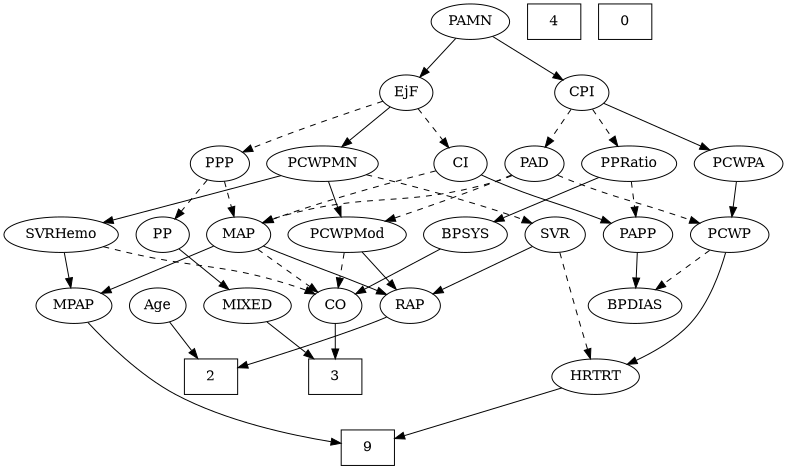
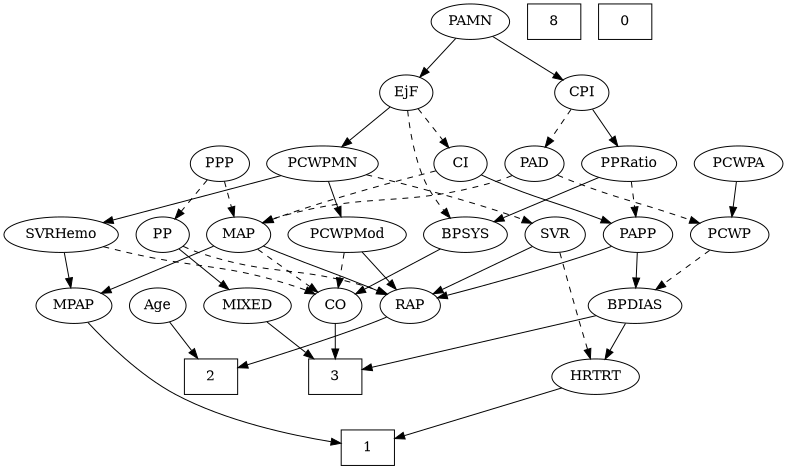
(554, 22) -> (554, 22)
(317, 124) -> (418, 163)
(602, 124) -> (602, 124)
(652, 125) -> none
(442, 202) -> none
none -> (275, 270)
none -> (530, 273)
(695, 318) -> (618, 337)
none -> (484, 341)
(368, 448) -> (368, 448)
